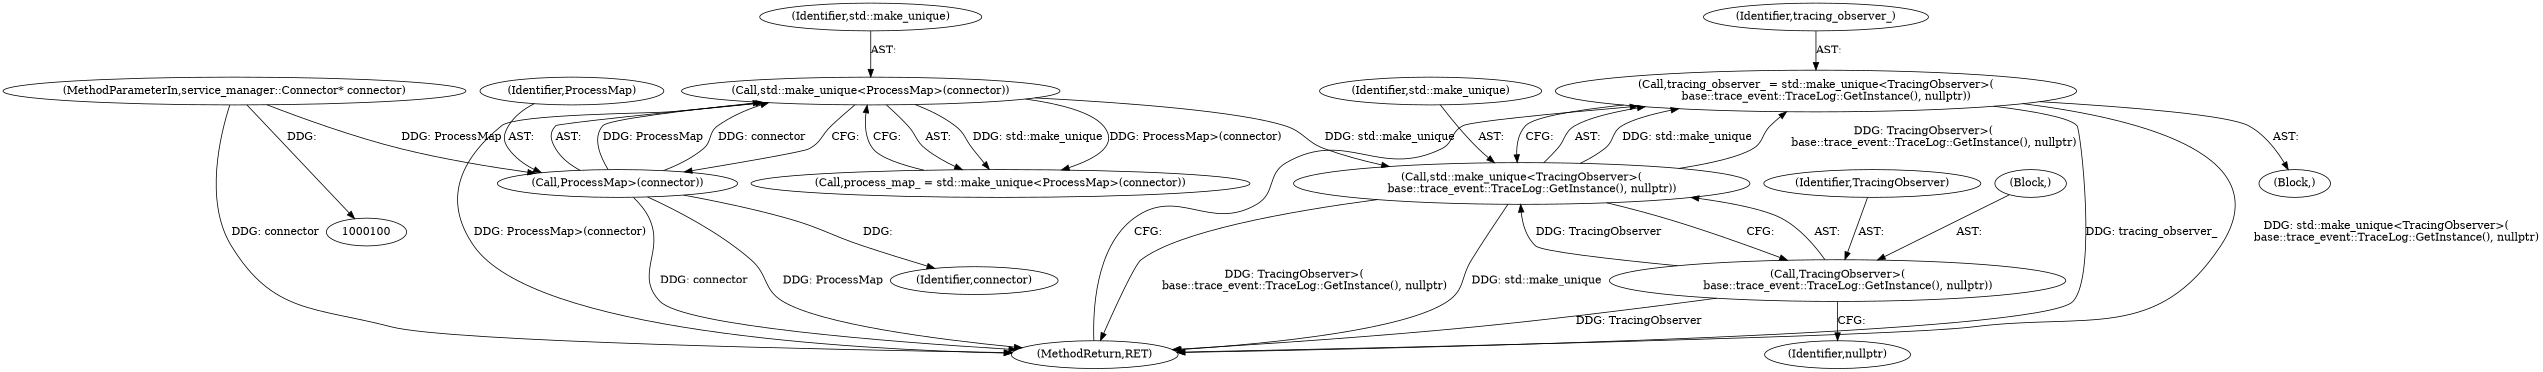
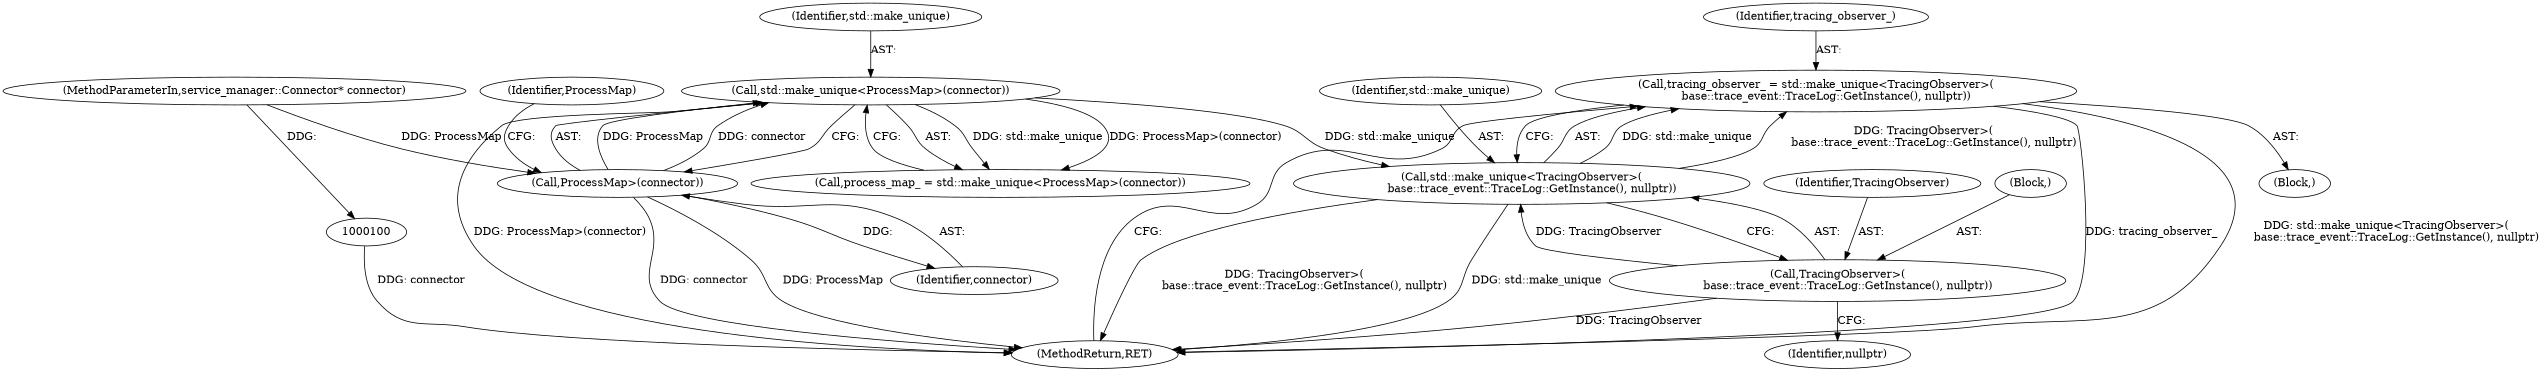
(523, 137) -> (523, 137)
none -> (835, 205)
(532, 339) -> (658, 342)
